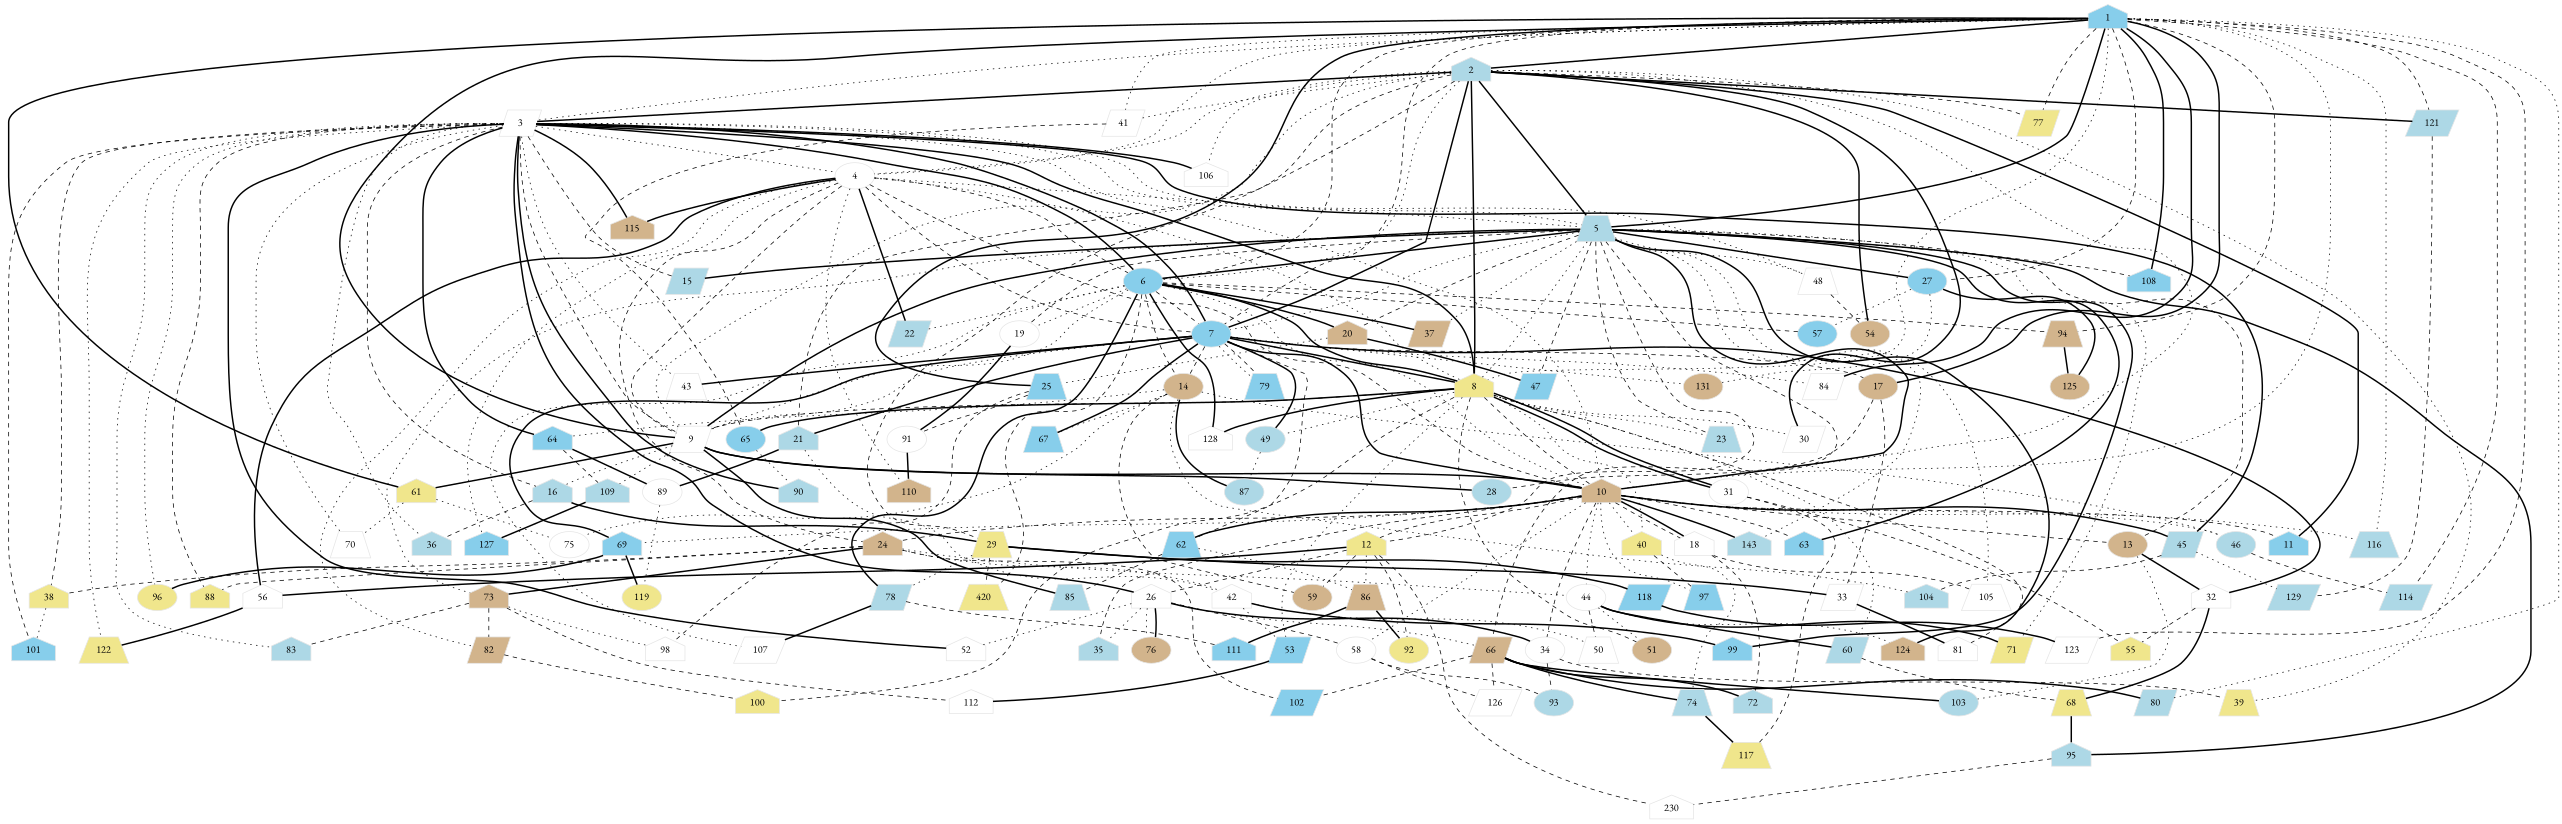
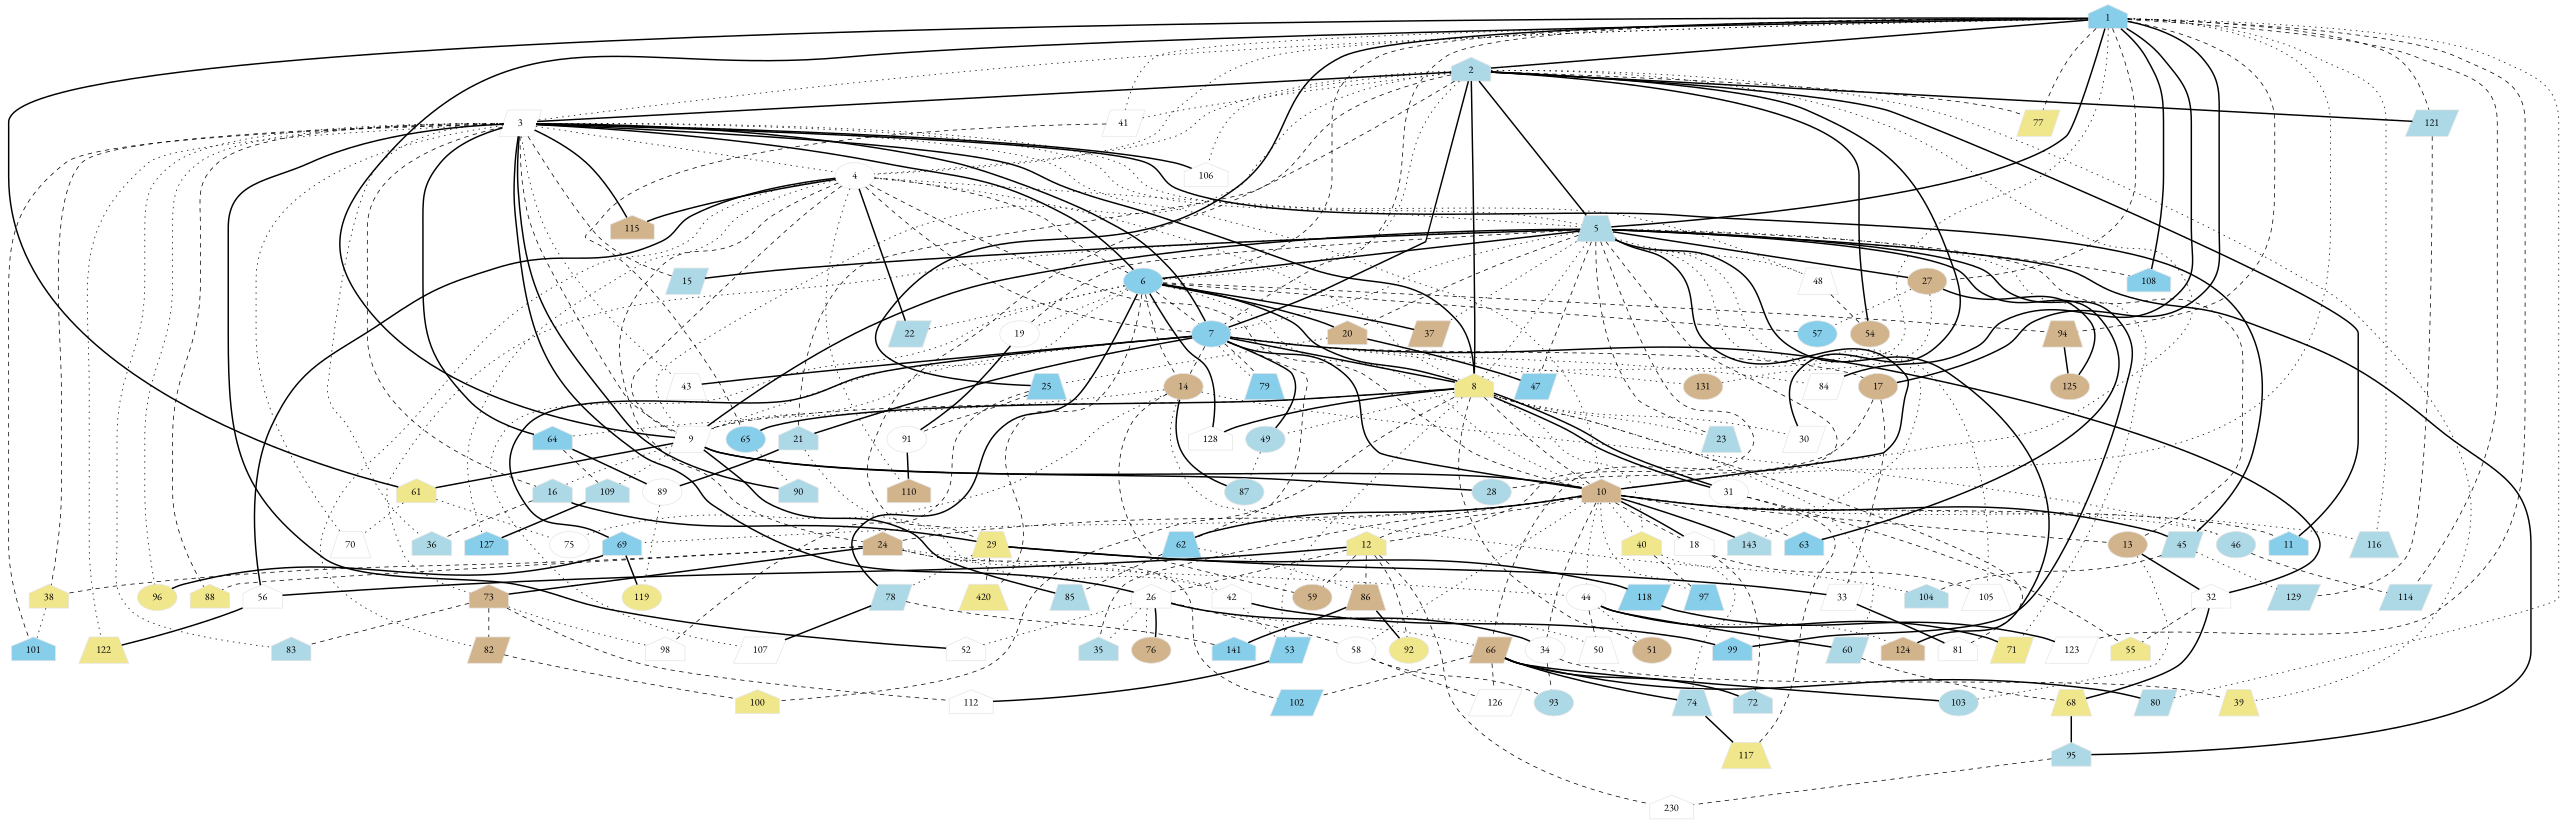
(1927, 281) -> (1927, 281)
(1044, 439) -> none
(1366, 572) -> (1366, 572)
(1234, 650) -> (1234, 650)
